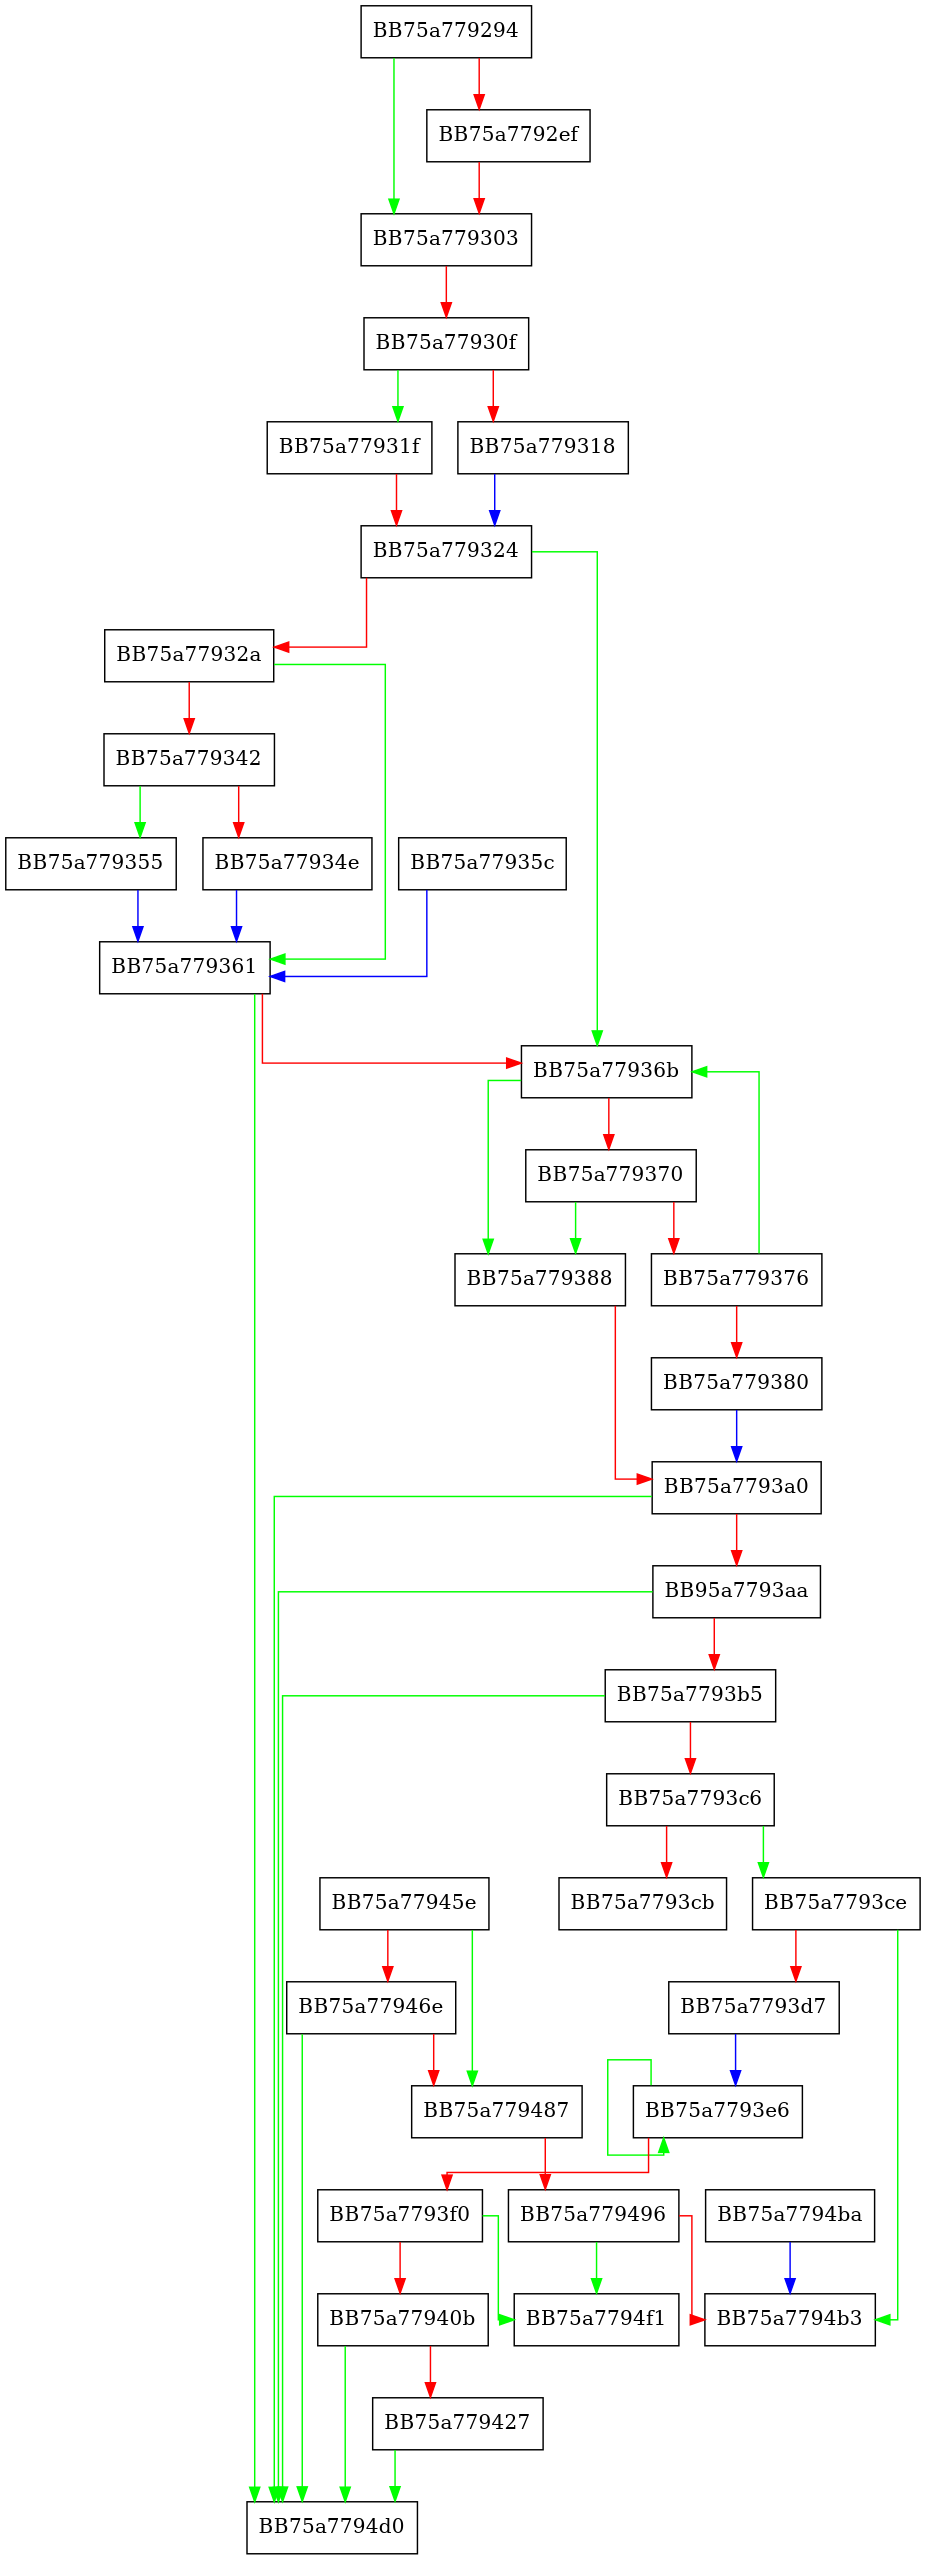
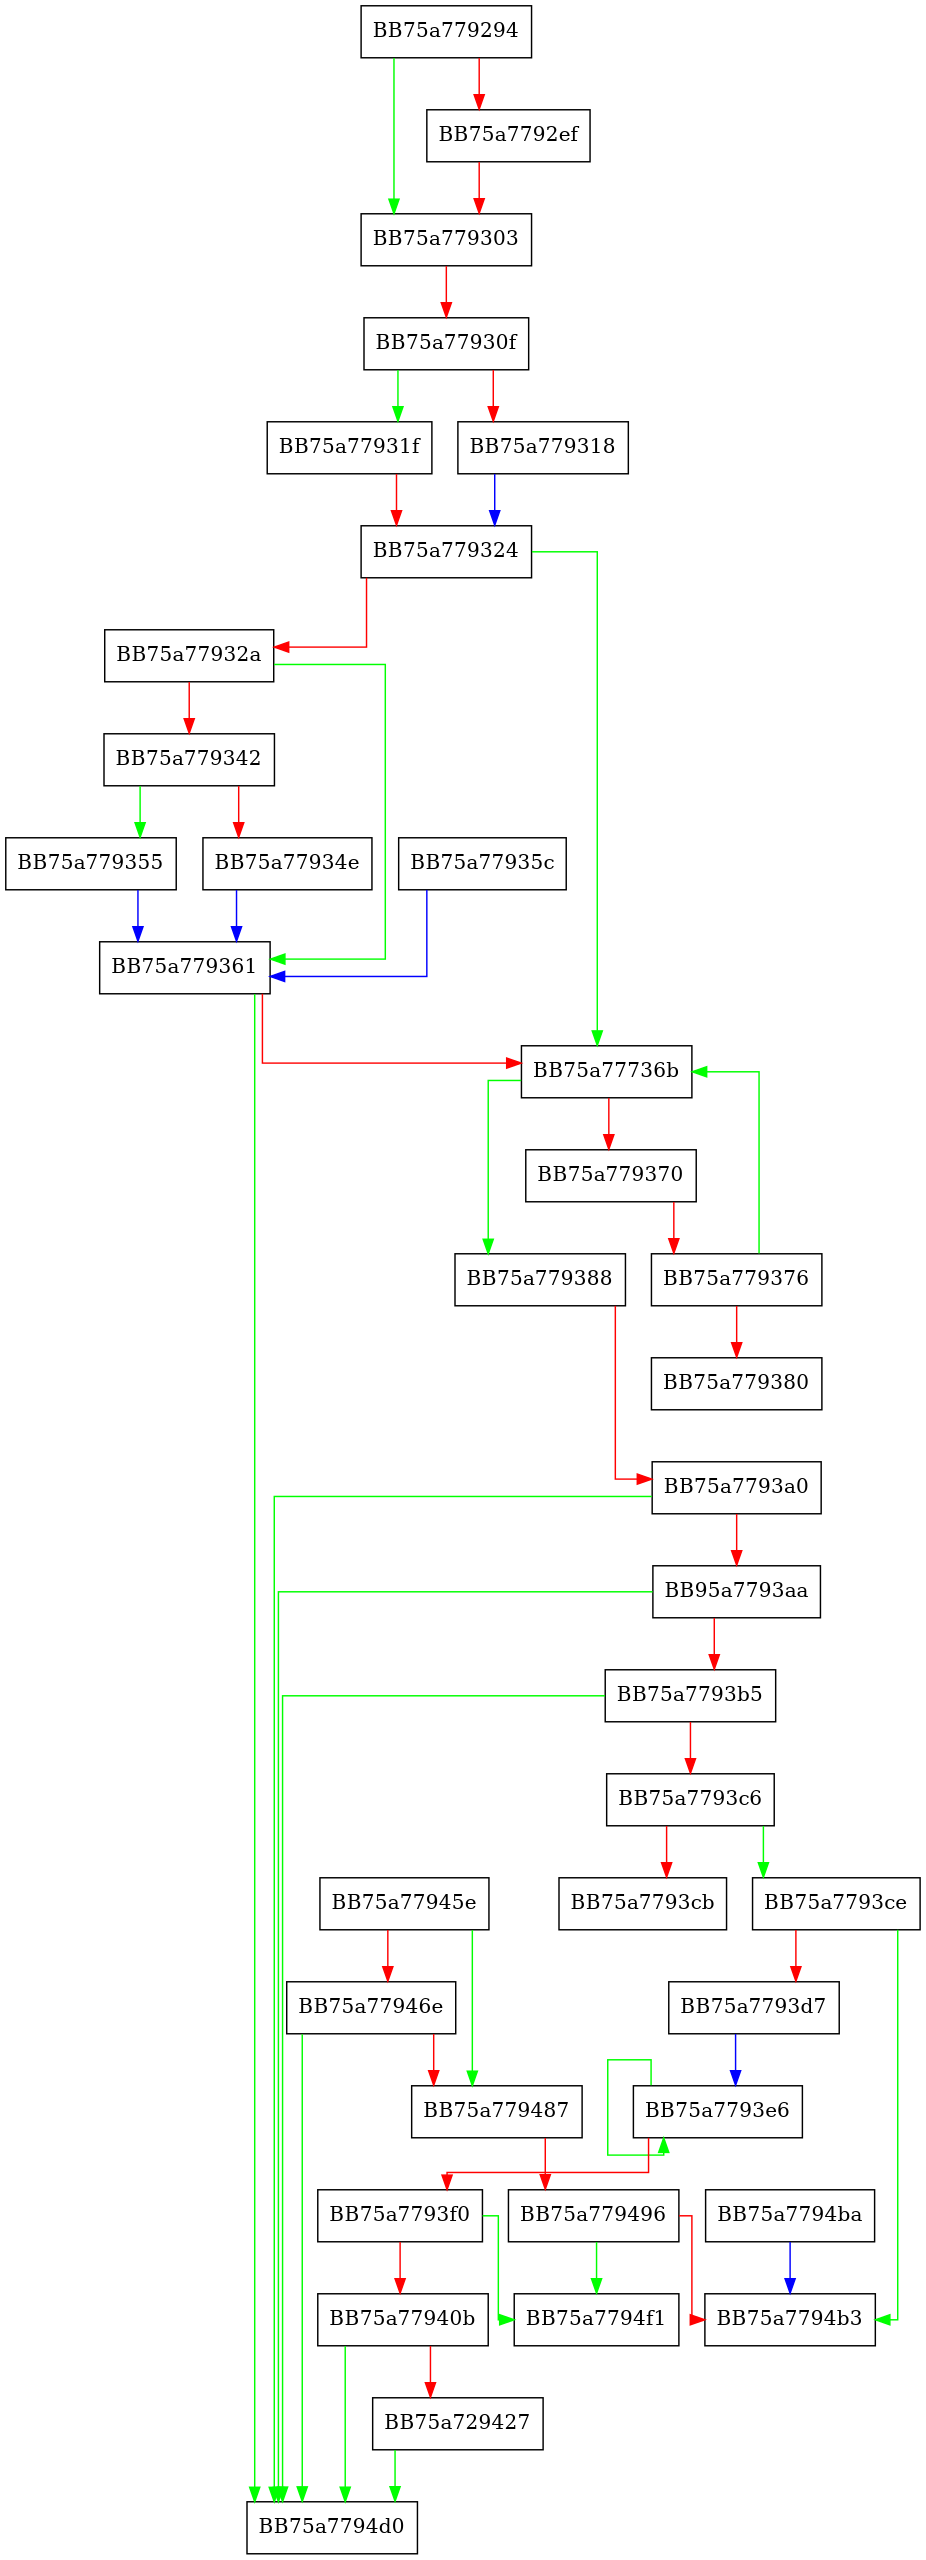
(607, 1072) -> (607, 1072)
(576, 1220) -> none
(737, 1428) -> none
(458, 2424) -> (458, 2424)
